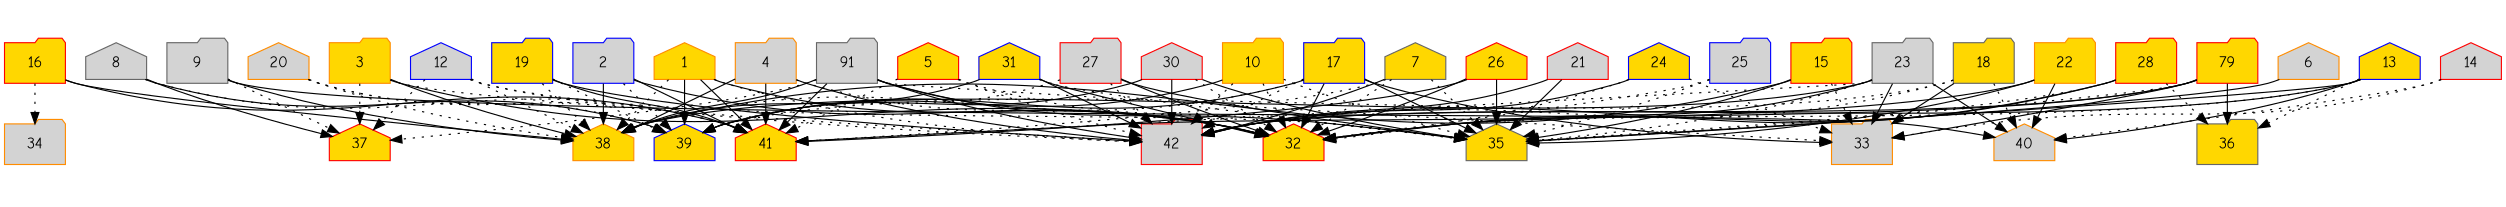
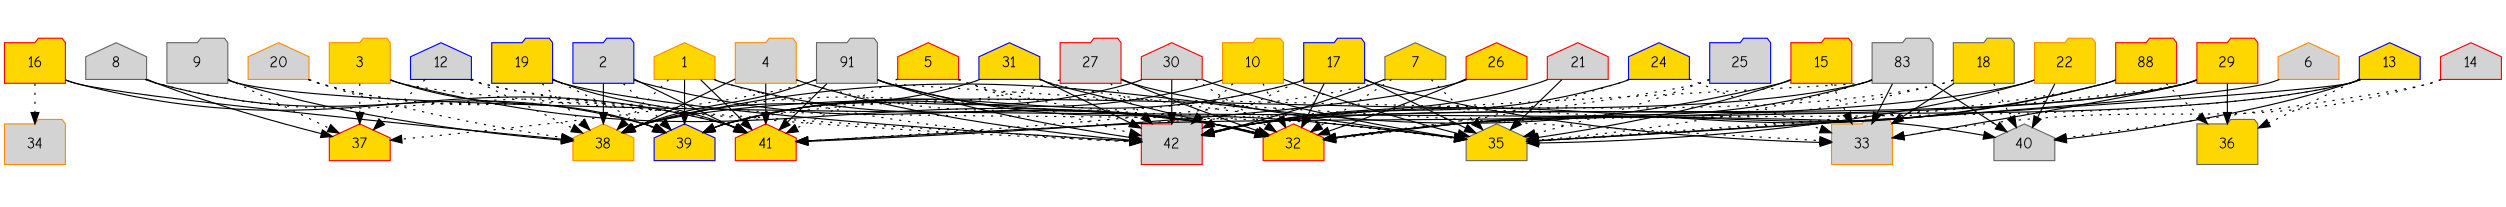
(1903, 63) -> (1903, 63)
(2146, 63) -> (2146, 63)
(2227, 63) -> (2227, 63)
(1497, 96) -> none
(1370, 109) -> (1370, 109)
(485, 112) -> (523, 104)
(2024, 144) -> (2024, 144)
